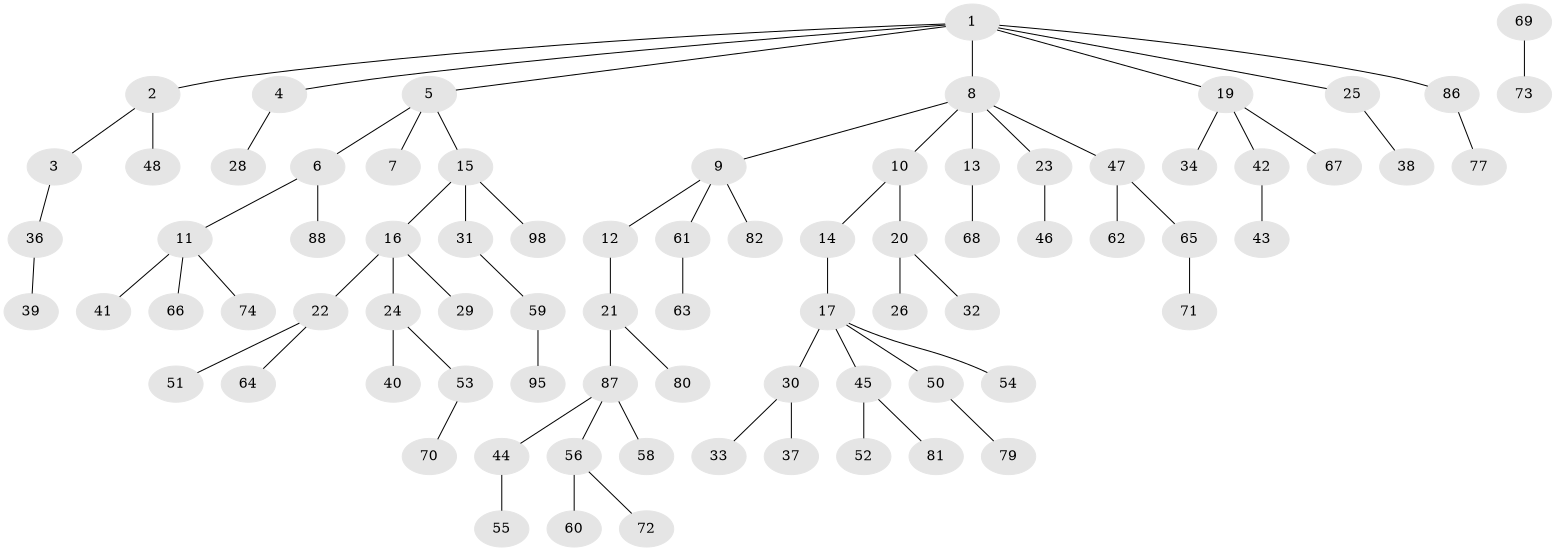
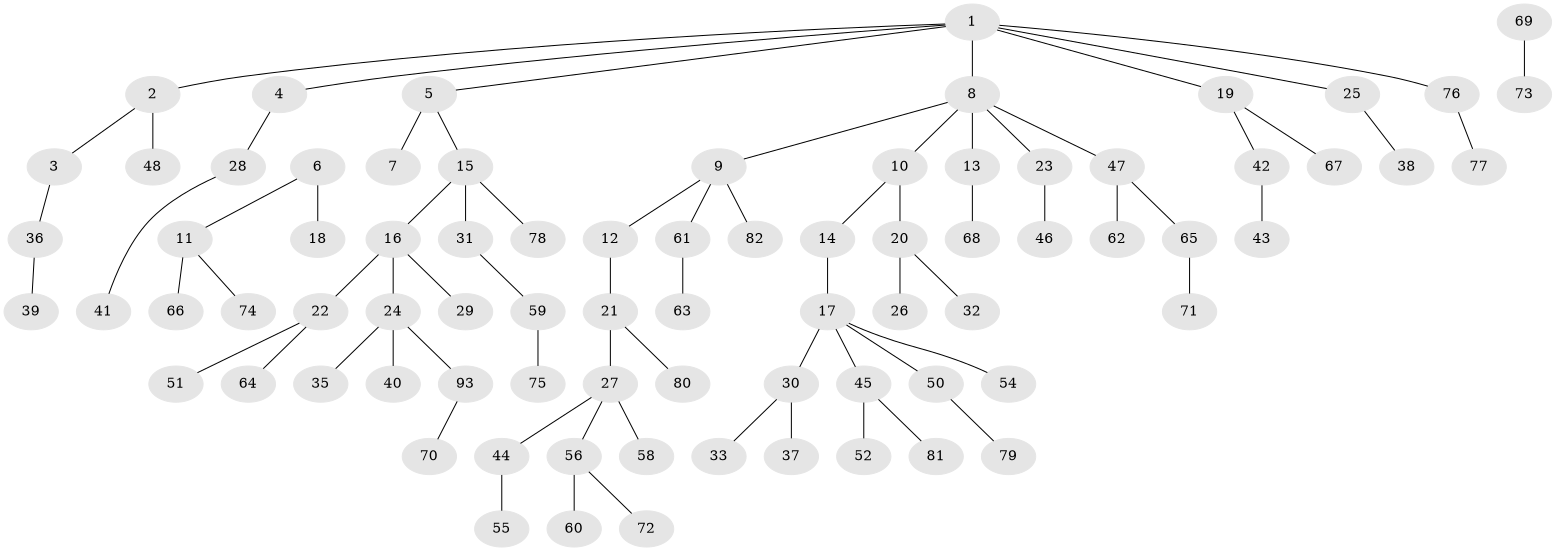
(1452, 95) -> (1452, 95)
(374, 131) -> none
(1190, 167) -> none
(318, 239) -> (318, 239)
(538, 239) -> (538, 239)
(144, 276) -> (148, 222)
none -> (321, 384)
(466, 384) -> (466, 384)
(538, 384) -> (538, 384)
(610, 384) -> (610, 384)
